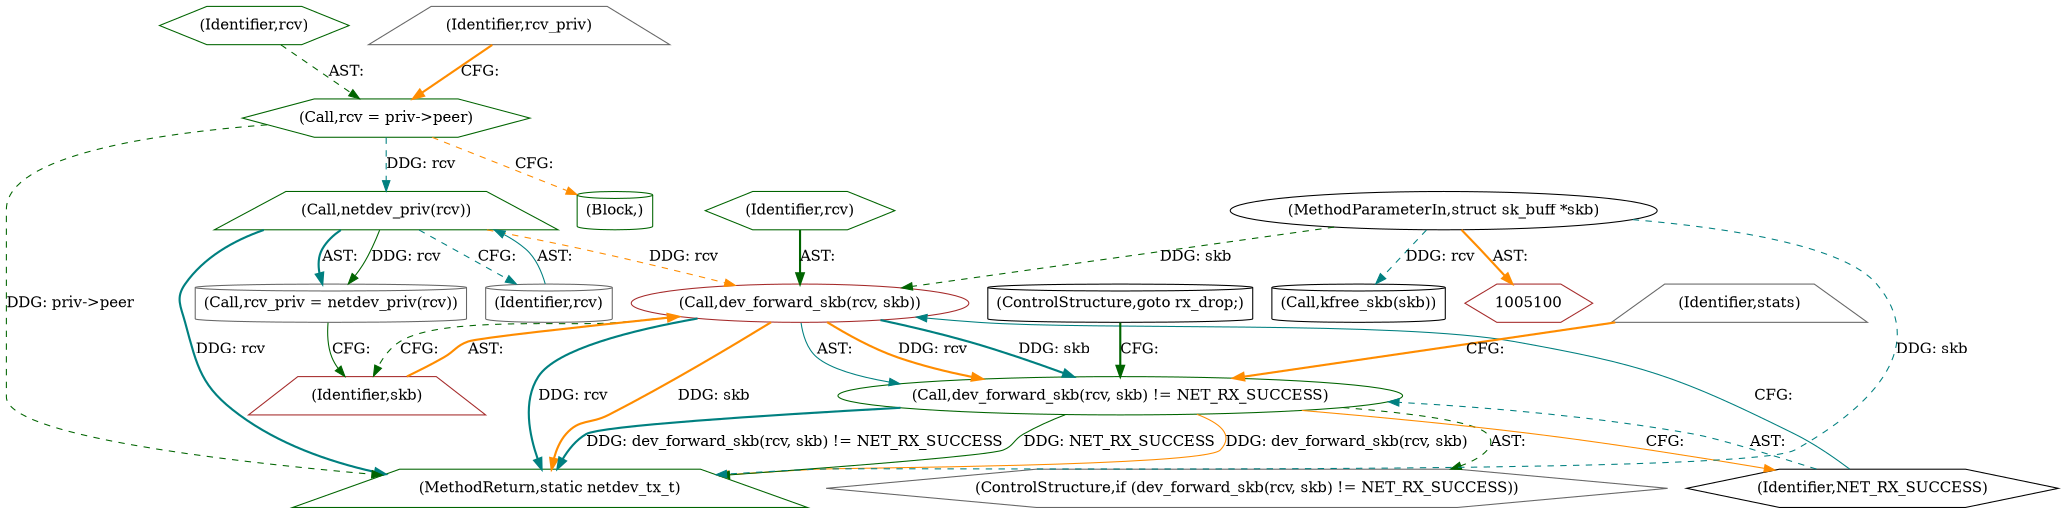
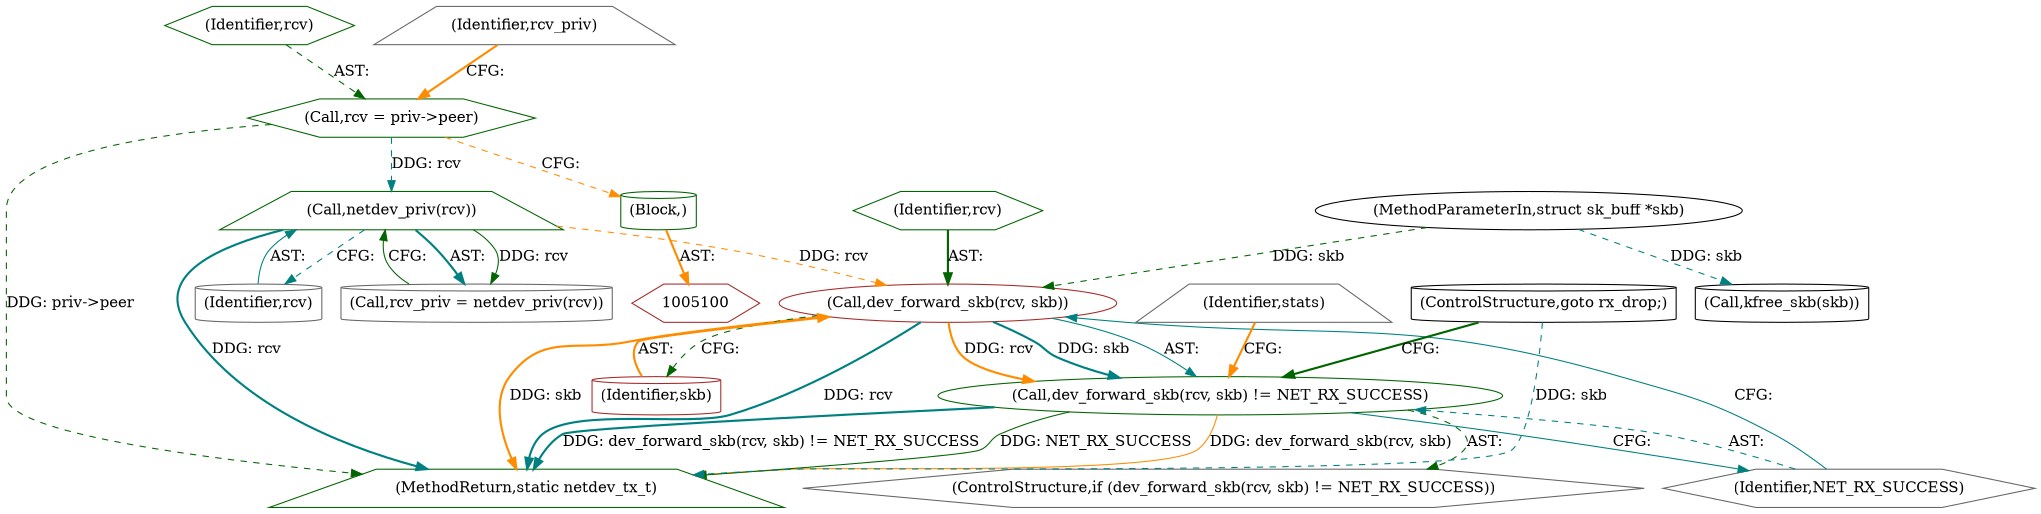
(1483, 253) -> (675, 252)
(1441, 257) -> (1706, 257)
(329, 346) -> (389, 266)
(367, 396) -> (656, 396)
(1534, 434) -> (1545, 439)
(1497, 467) -> (1175, 468)
(1872, 488) -> (1849, 488)
